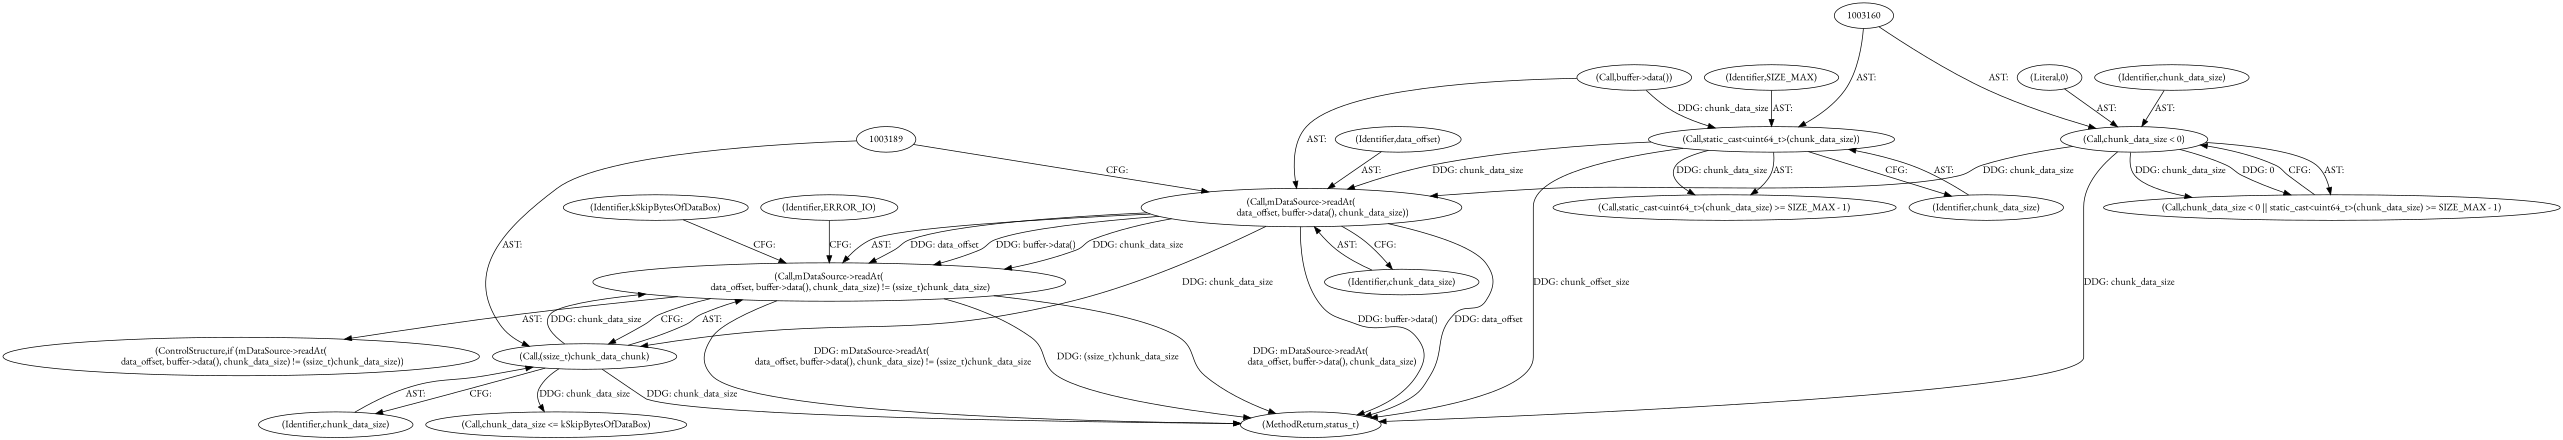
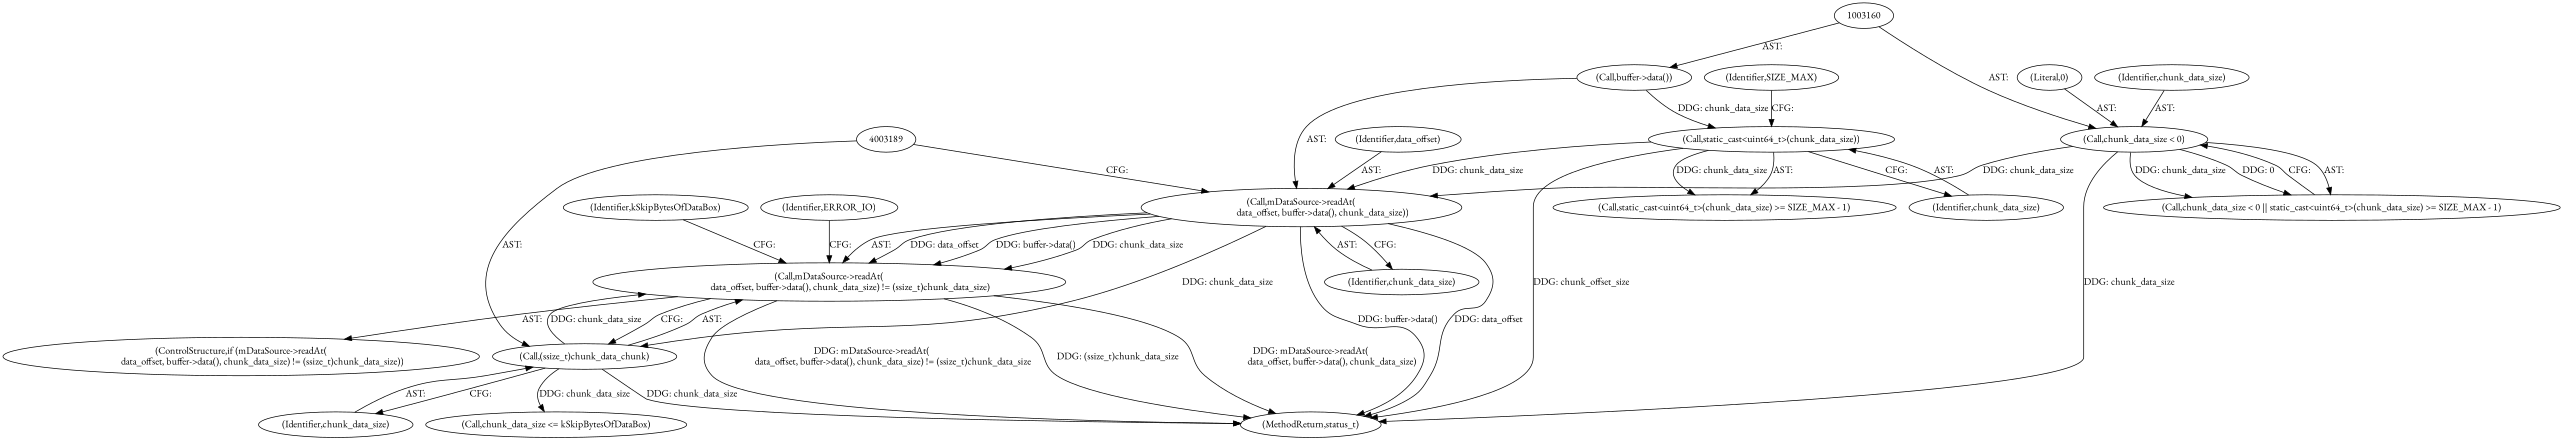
(1848, 85) -> (1758, 44)
(1784, 108) -> (1784, 108)
(886, 139) -> (886, 139)
